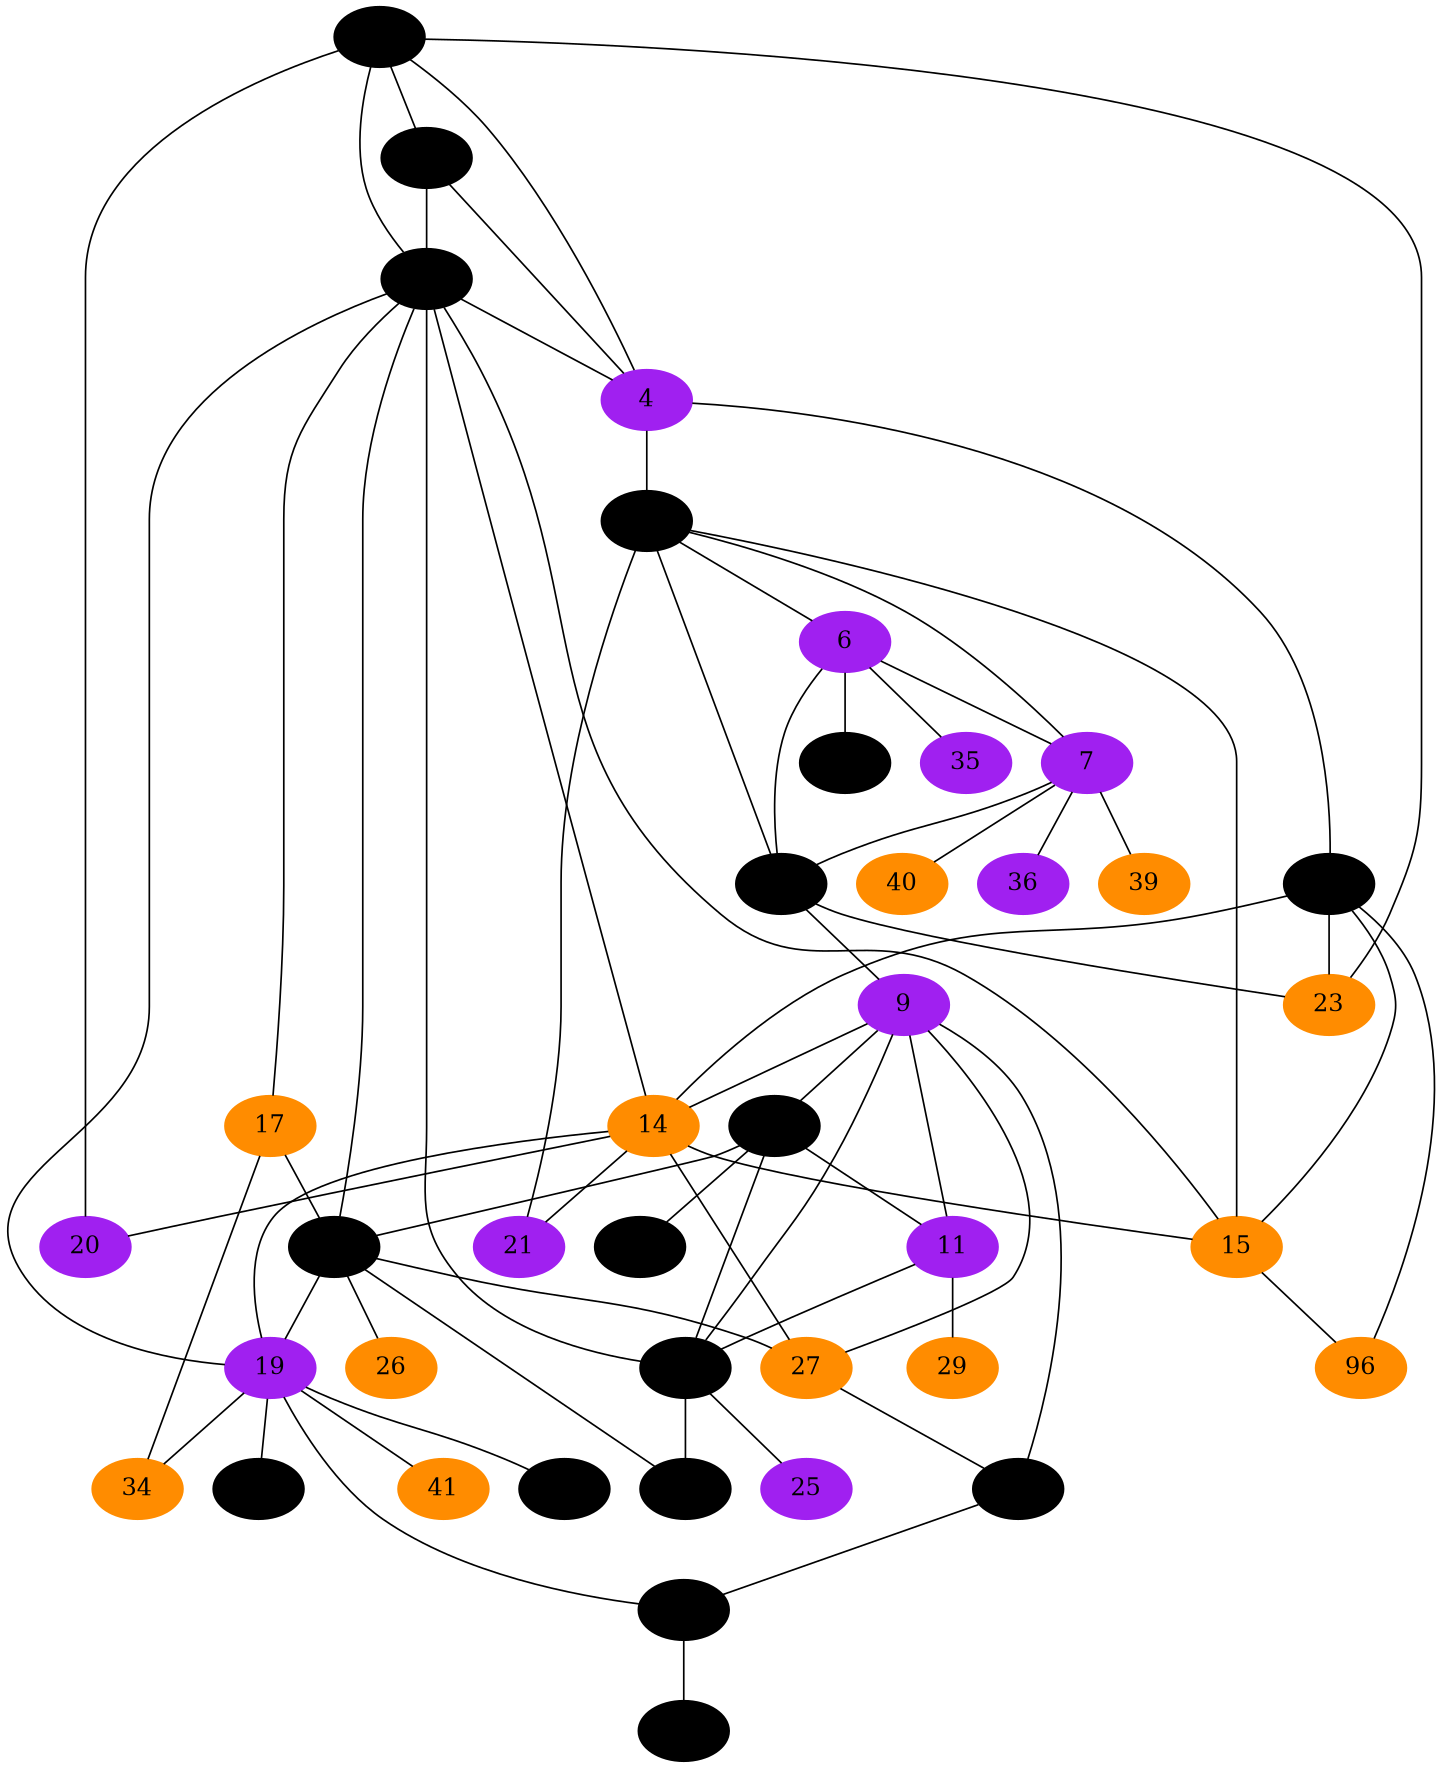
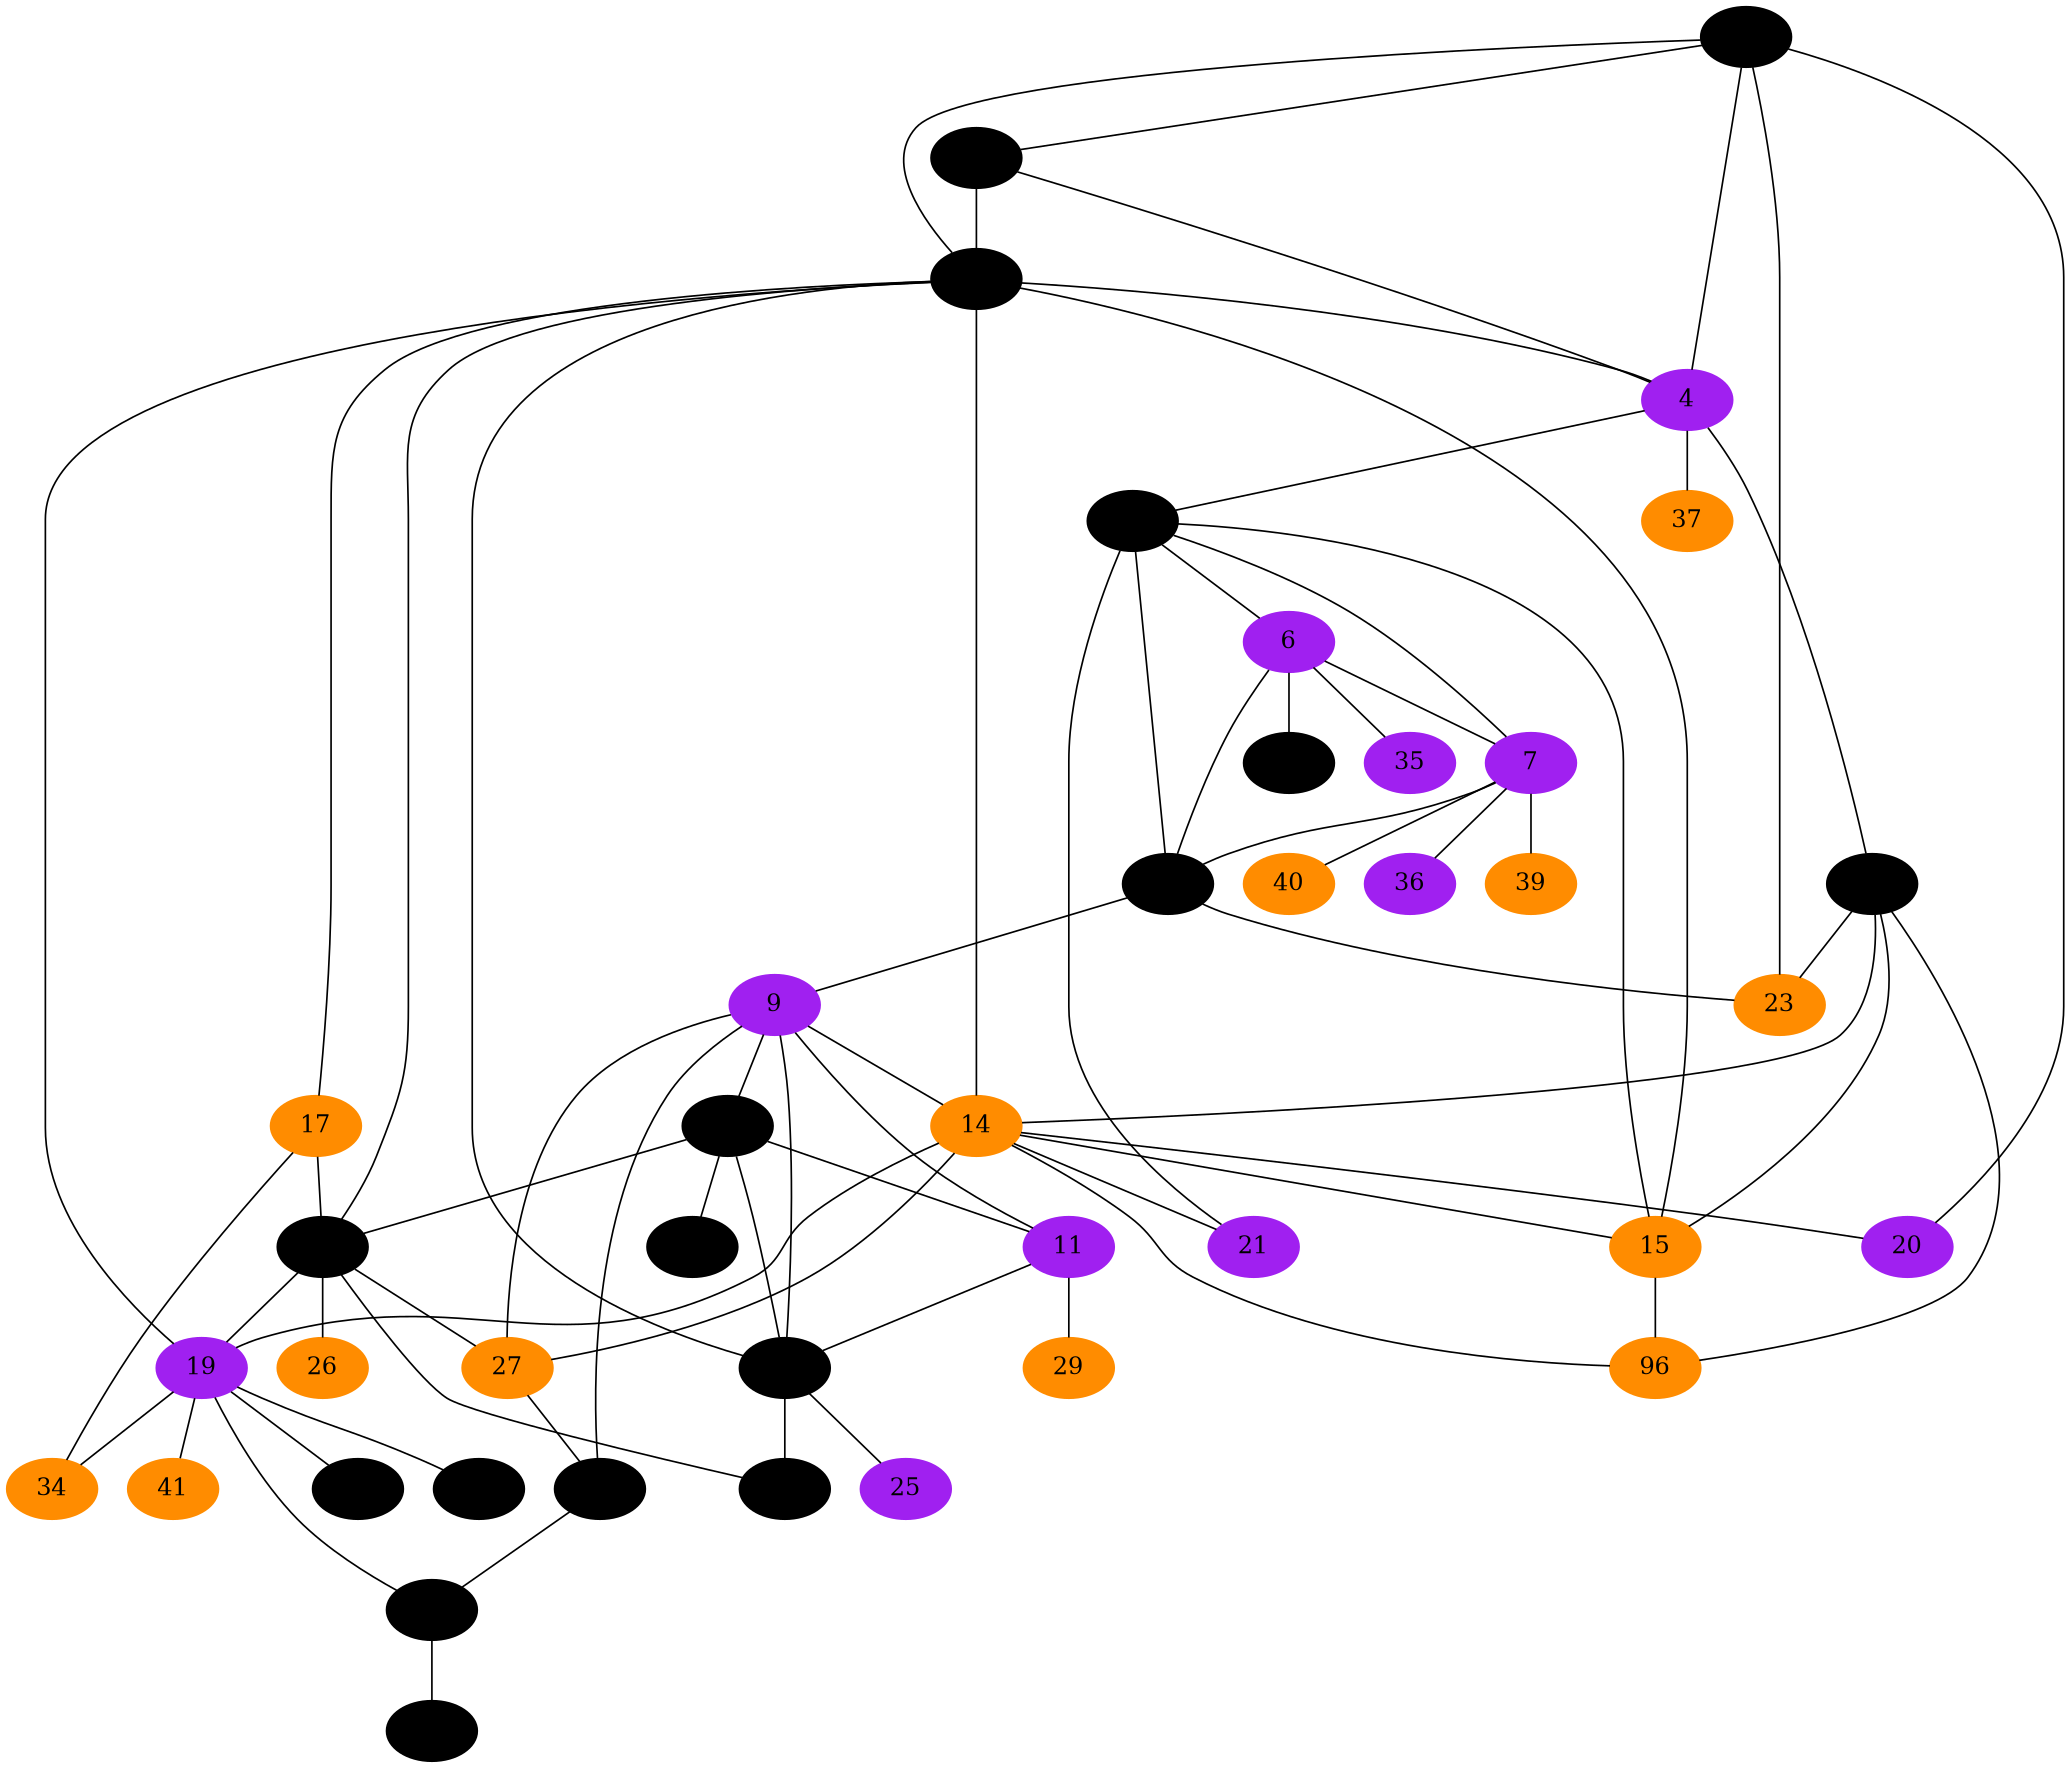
none -> (1687, 521)
none -> (1287, 1315)
